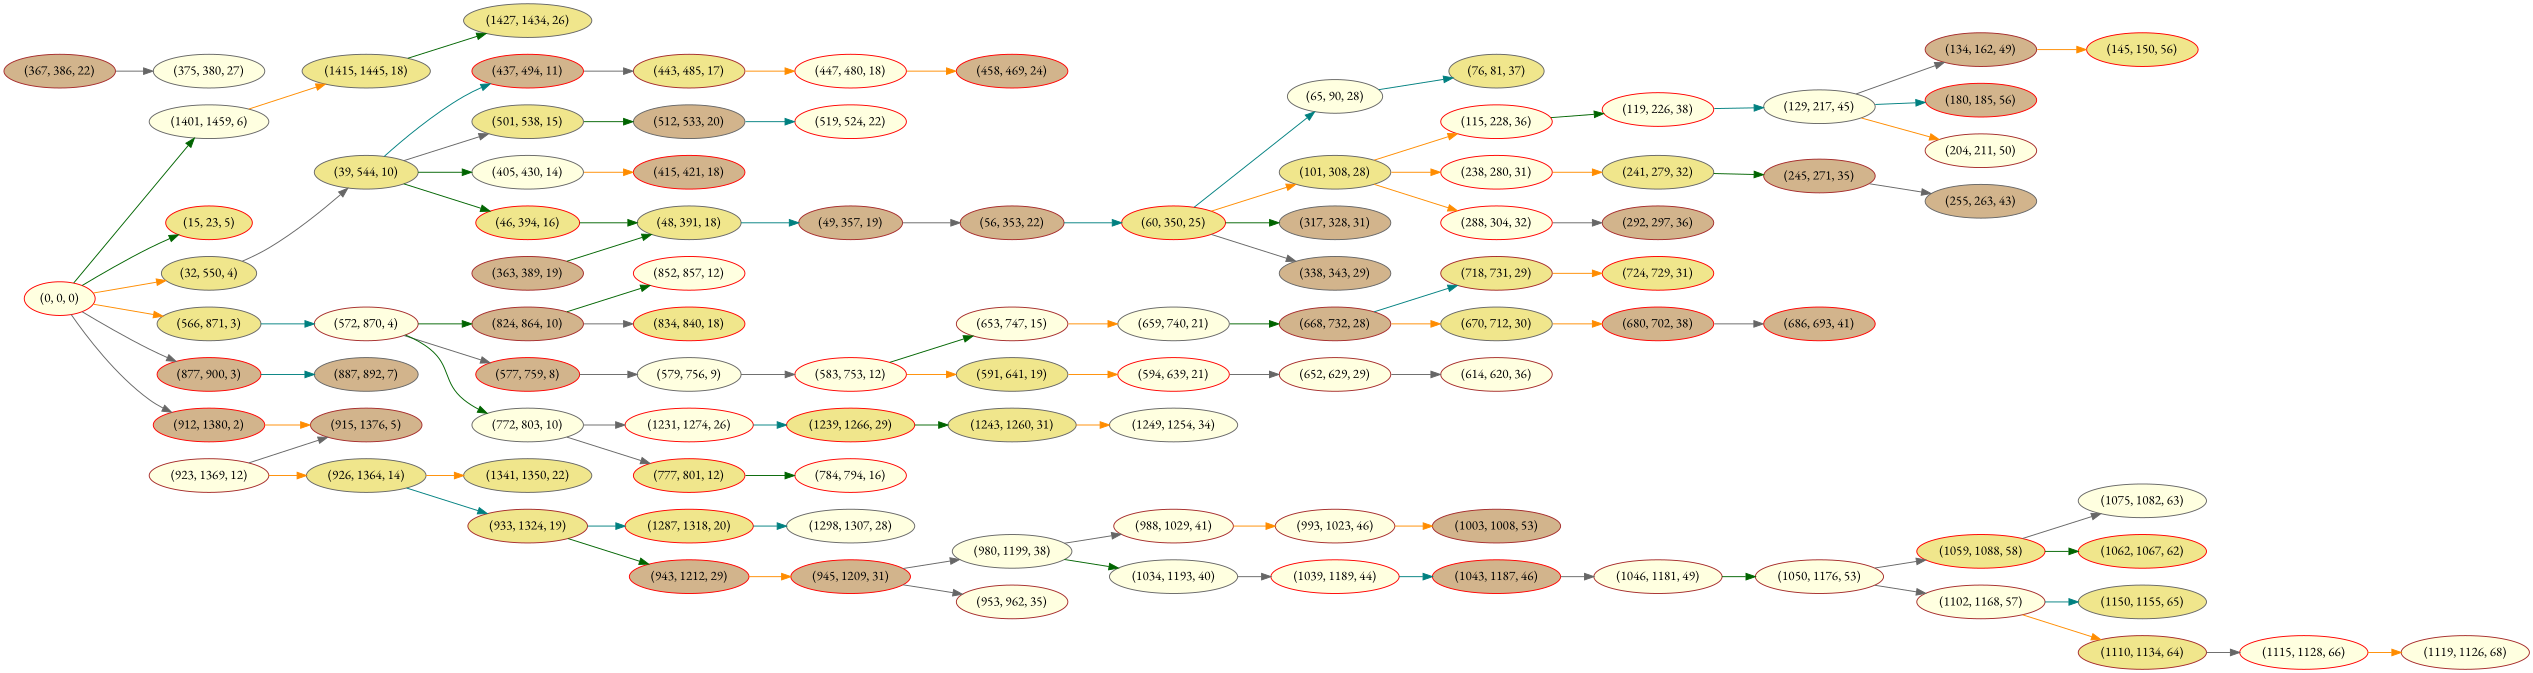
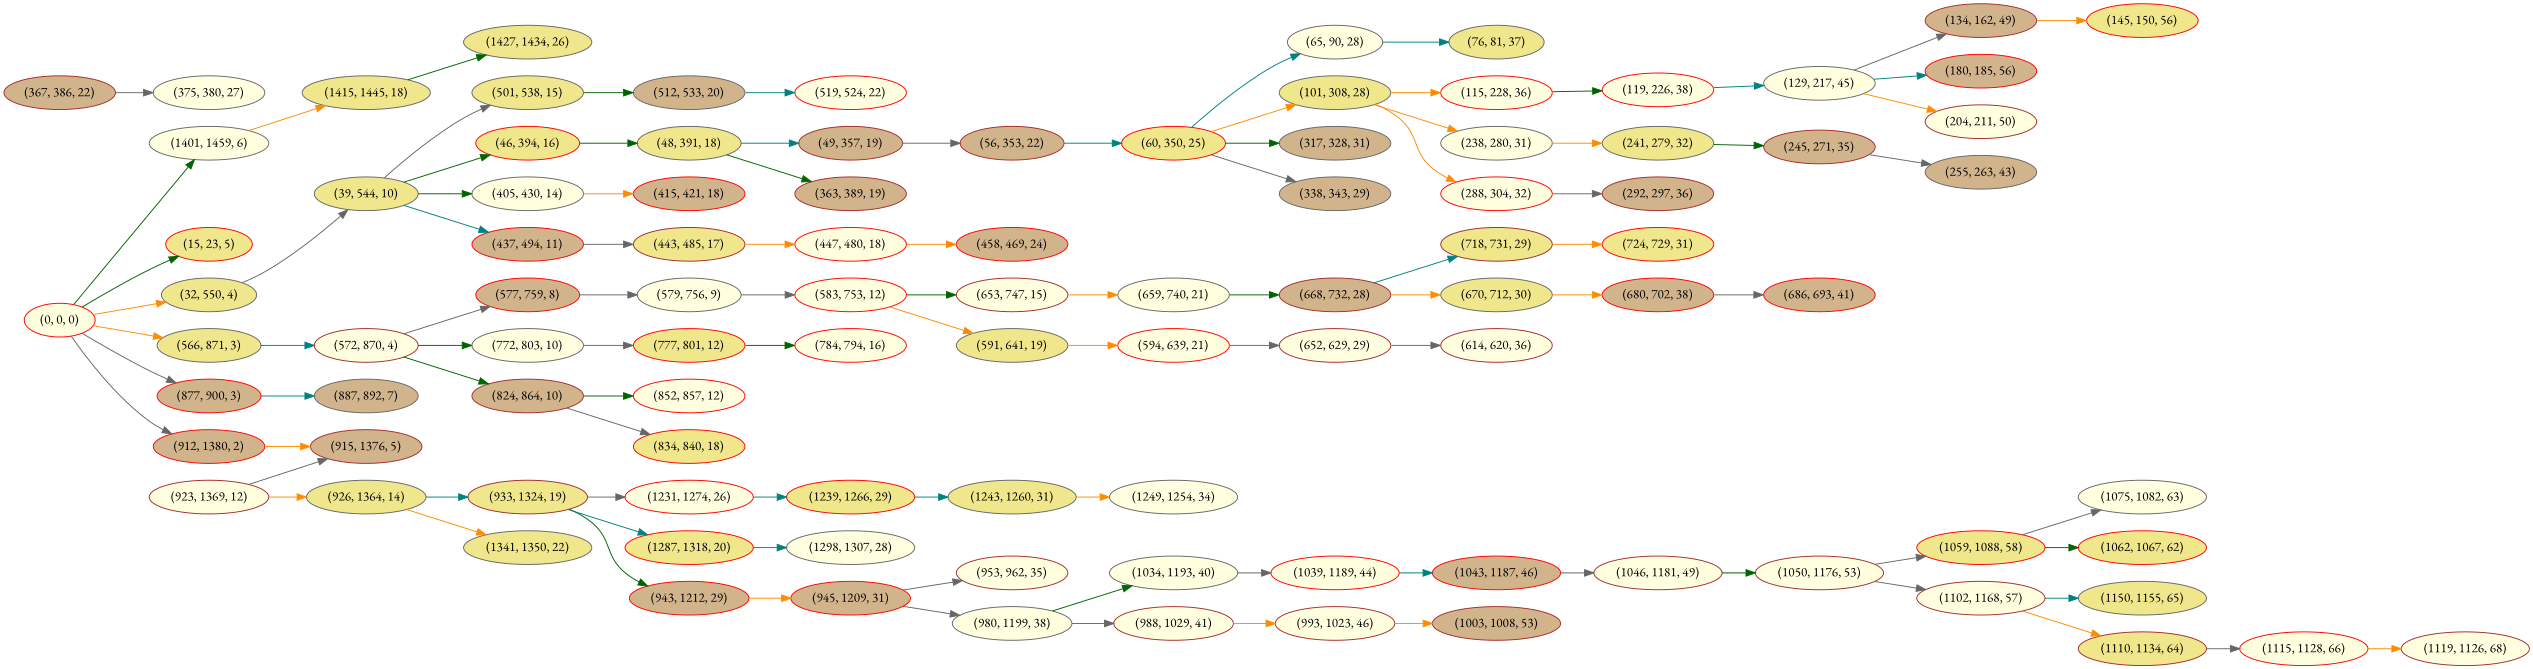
(1496, 172) -> (1496, 143)
(605, 249) -> (765, 167)
(600, 425) -> (602, 497)
(927, 425) -> (927, 497)
